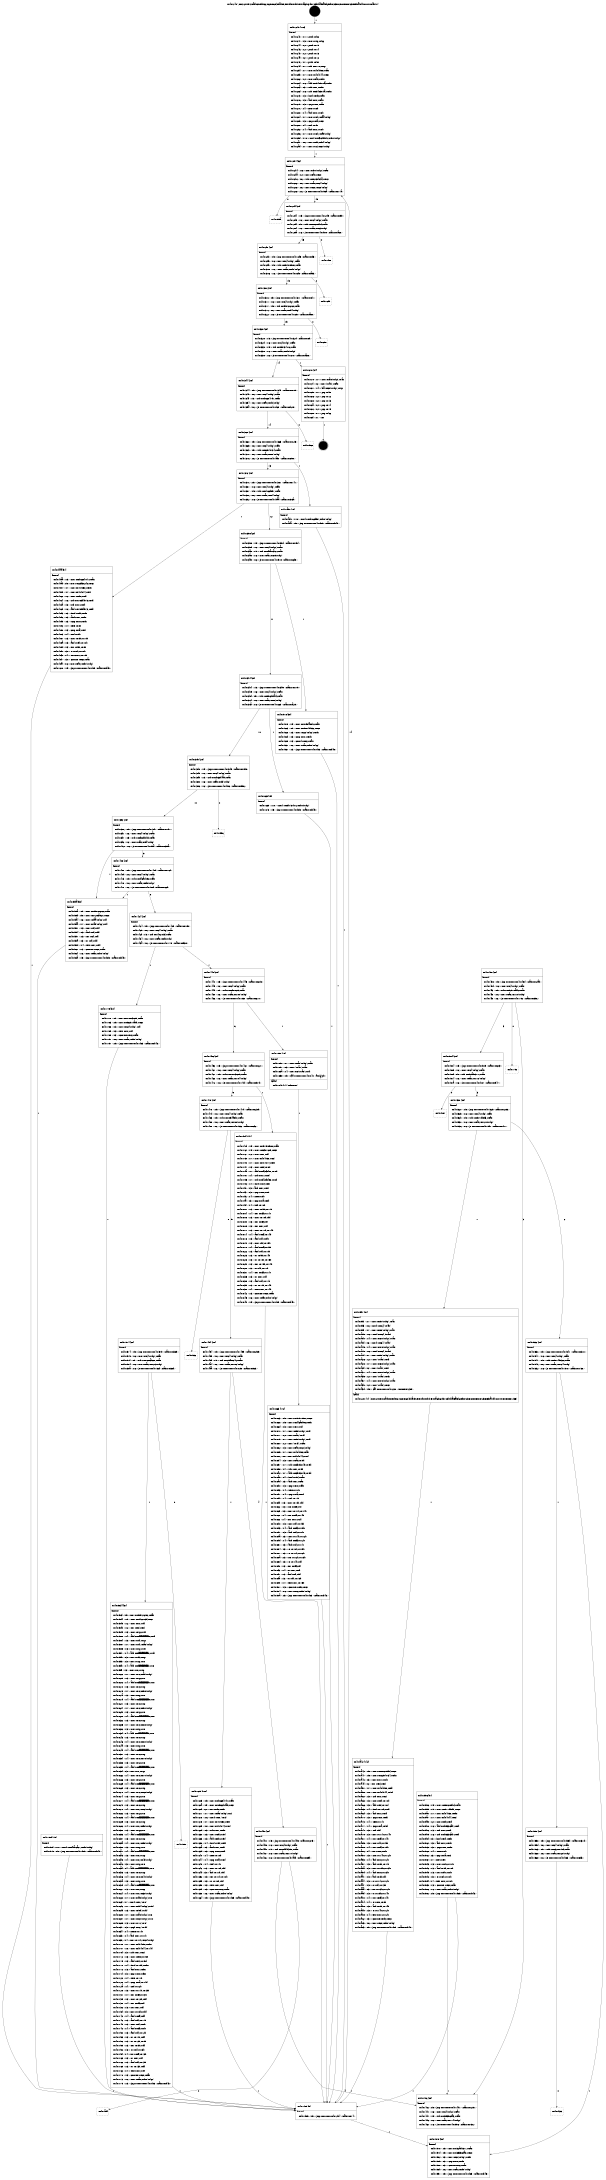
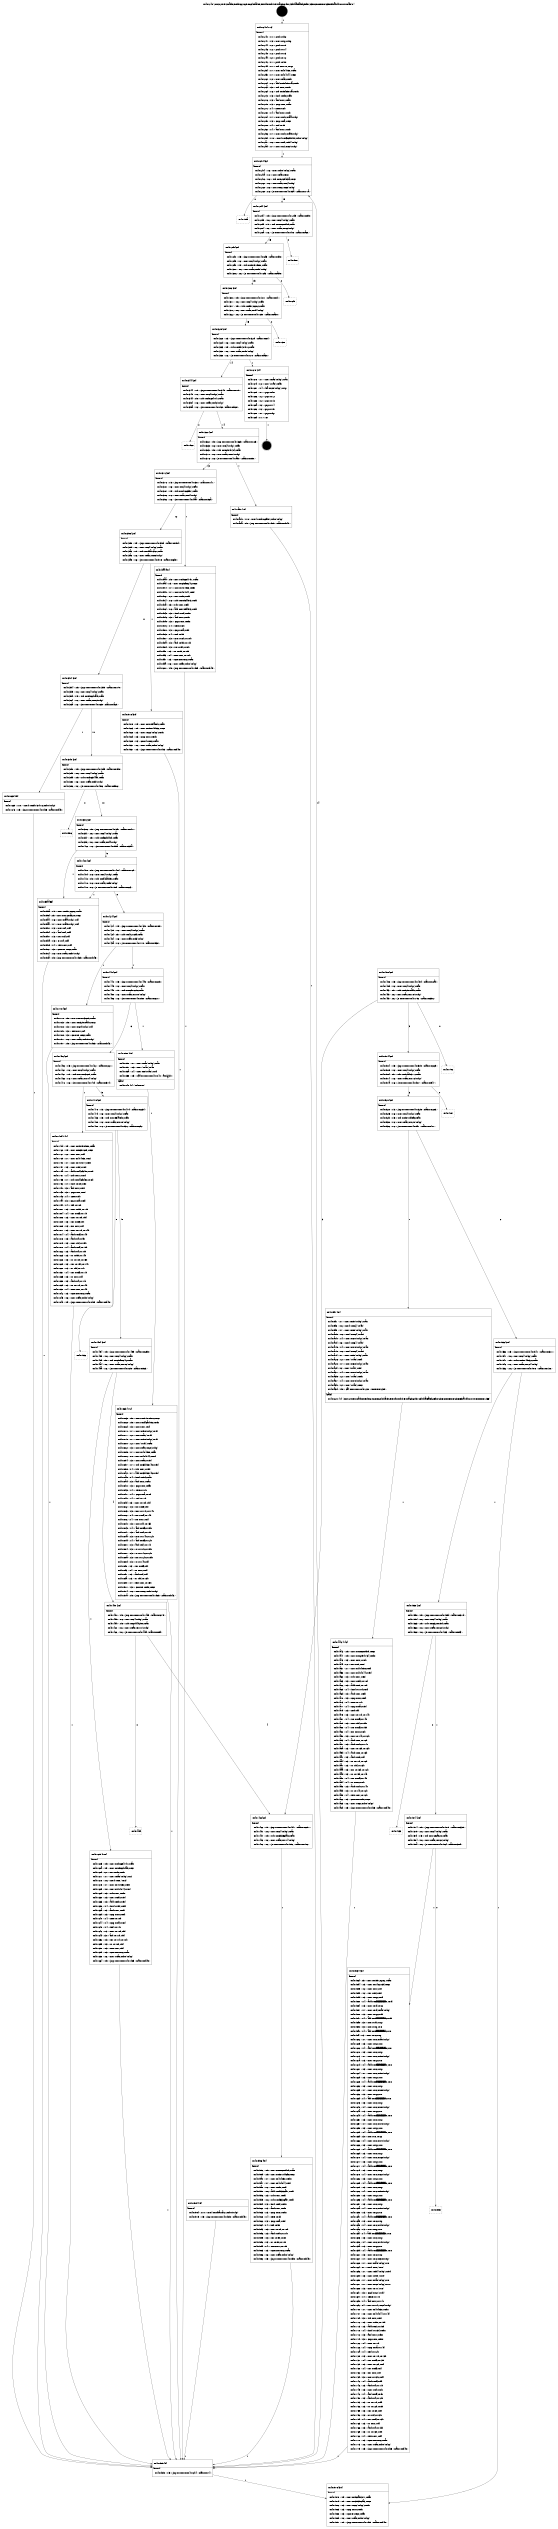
none -> (436, 1724)
(447, 1995) -> (281, 2002)
